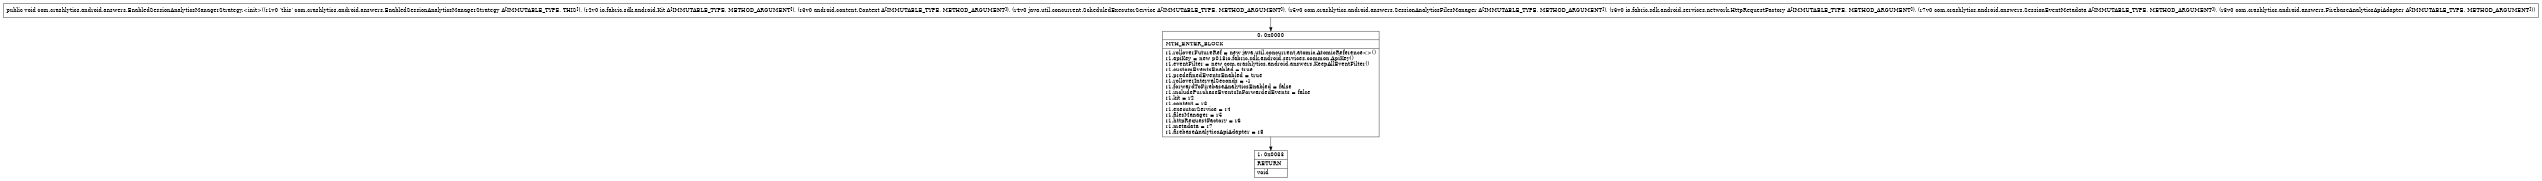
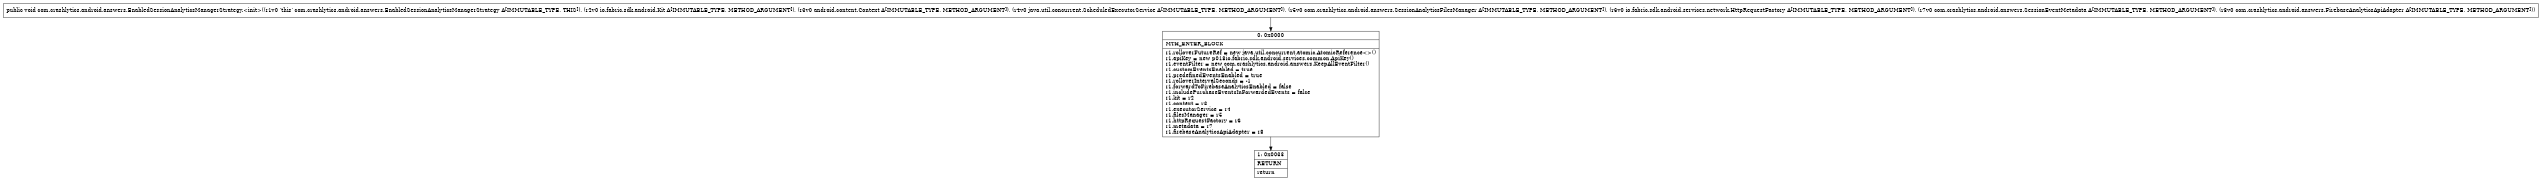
(1263, 173) -> (1266, 173)
